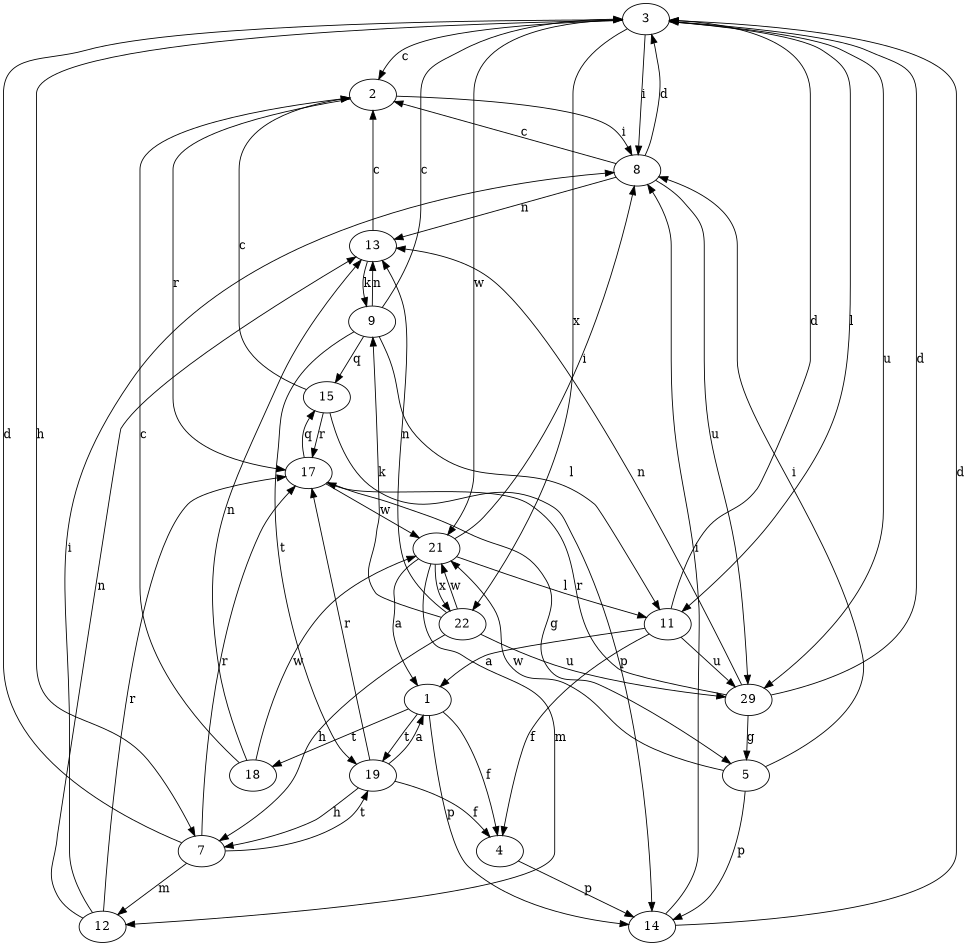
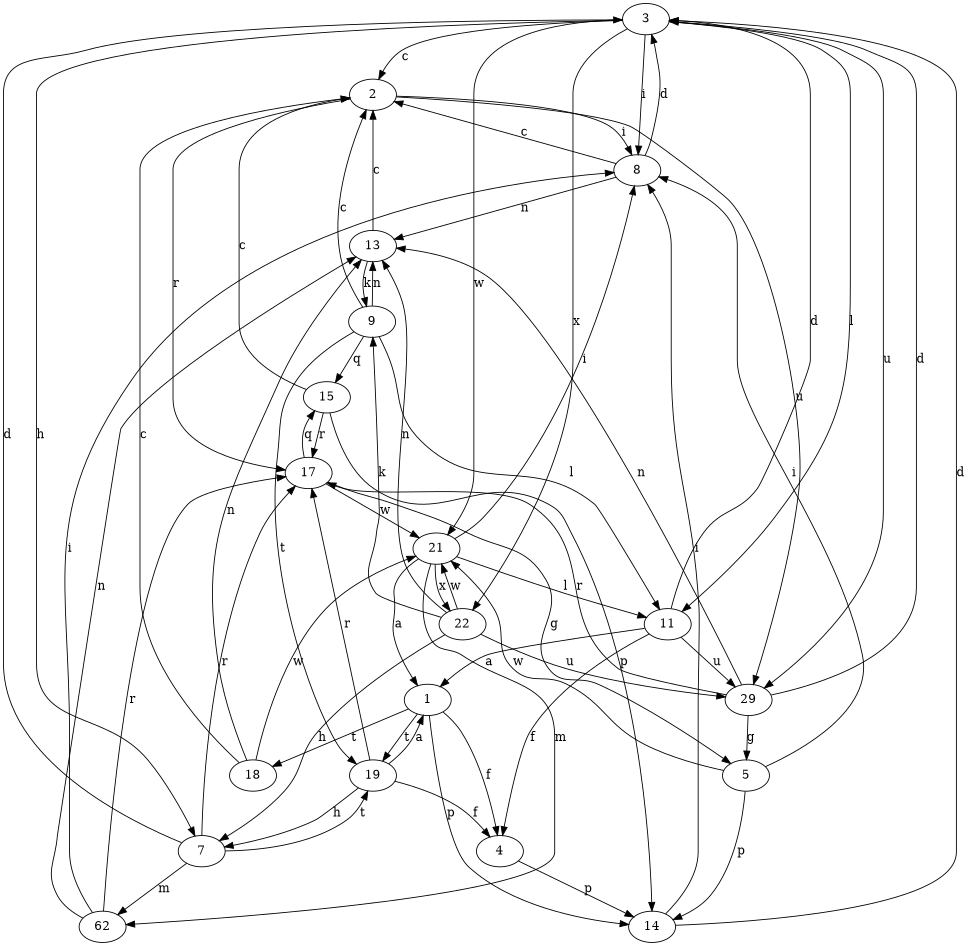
(422, 84) -> (339, 214)
(708, 419) -> (761, 259)
(103, 927) -> (103, 927)
